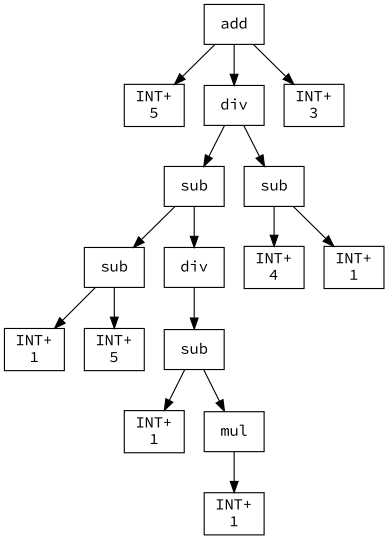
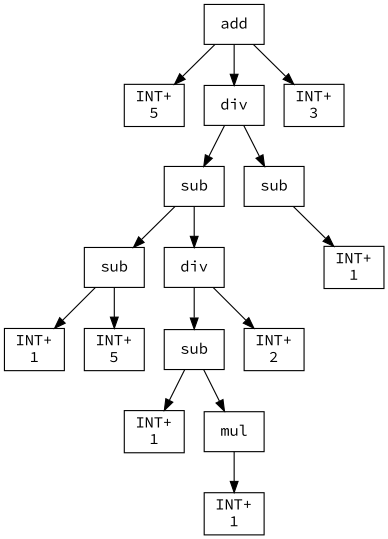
(274, 267) -> none
none -> (274, 350)
